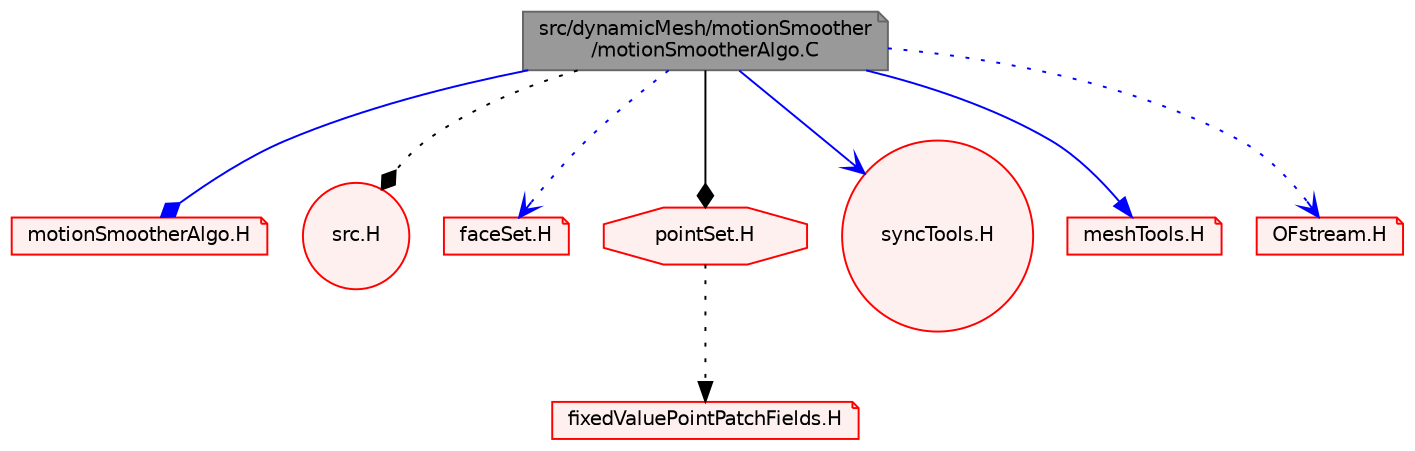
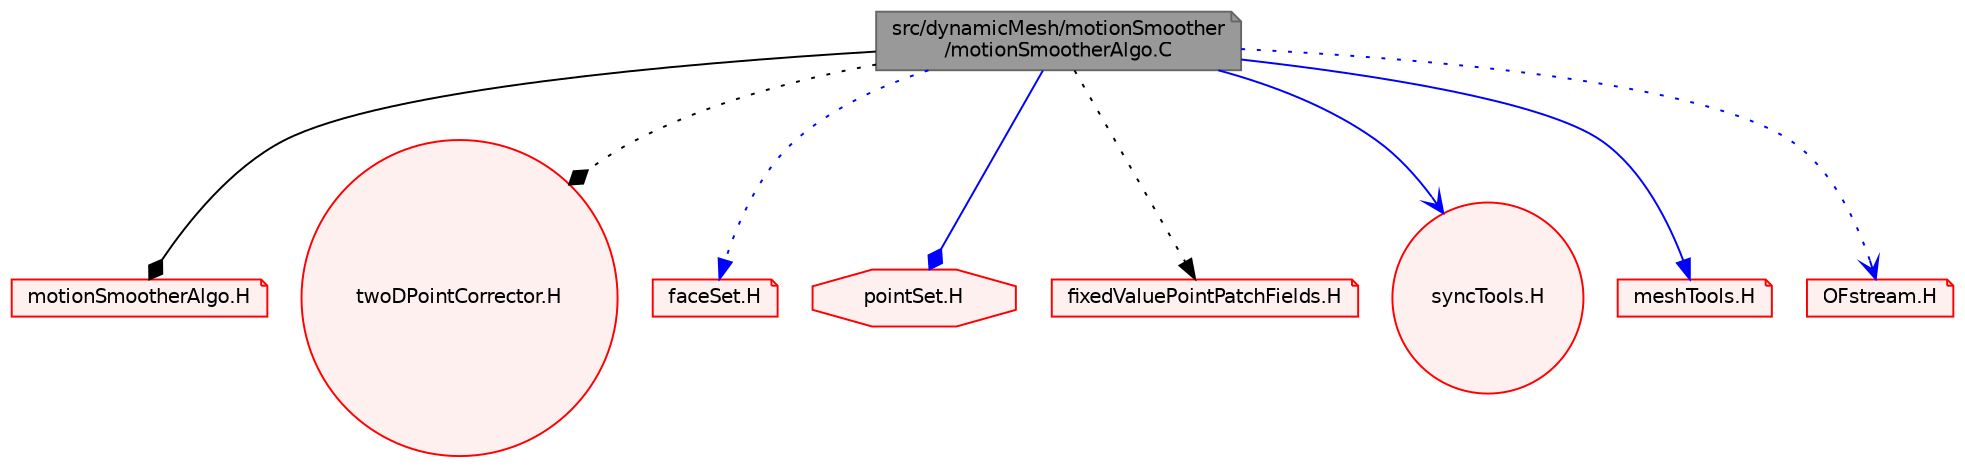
(347, 118) -> (492, 89)
(705, 127) -> (992, 160)
(596, 132) -> (800, 137)
(356, 236) -> (460, 298)
(705, 323) -> (1130, 166)
